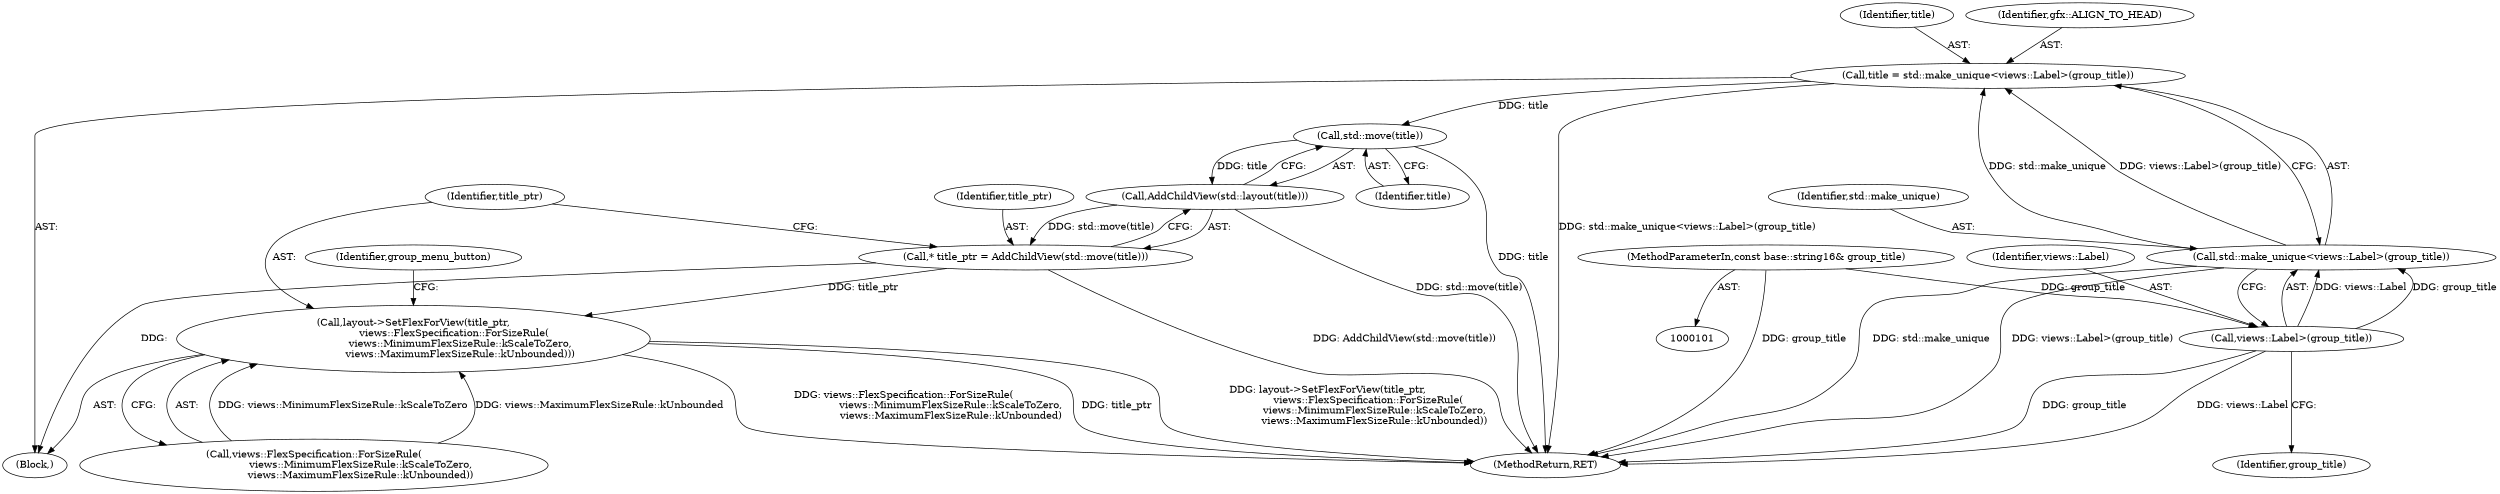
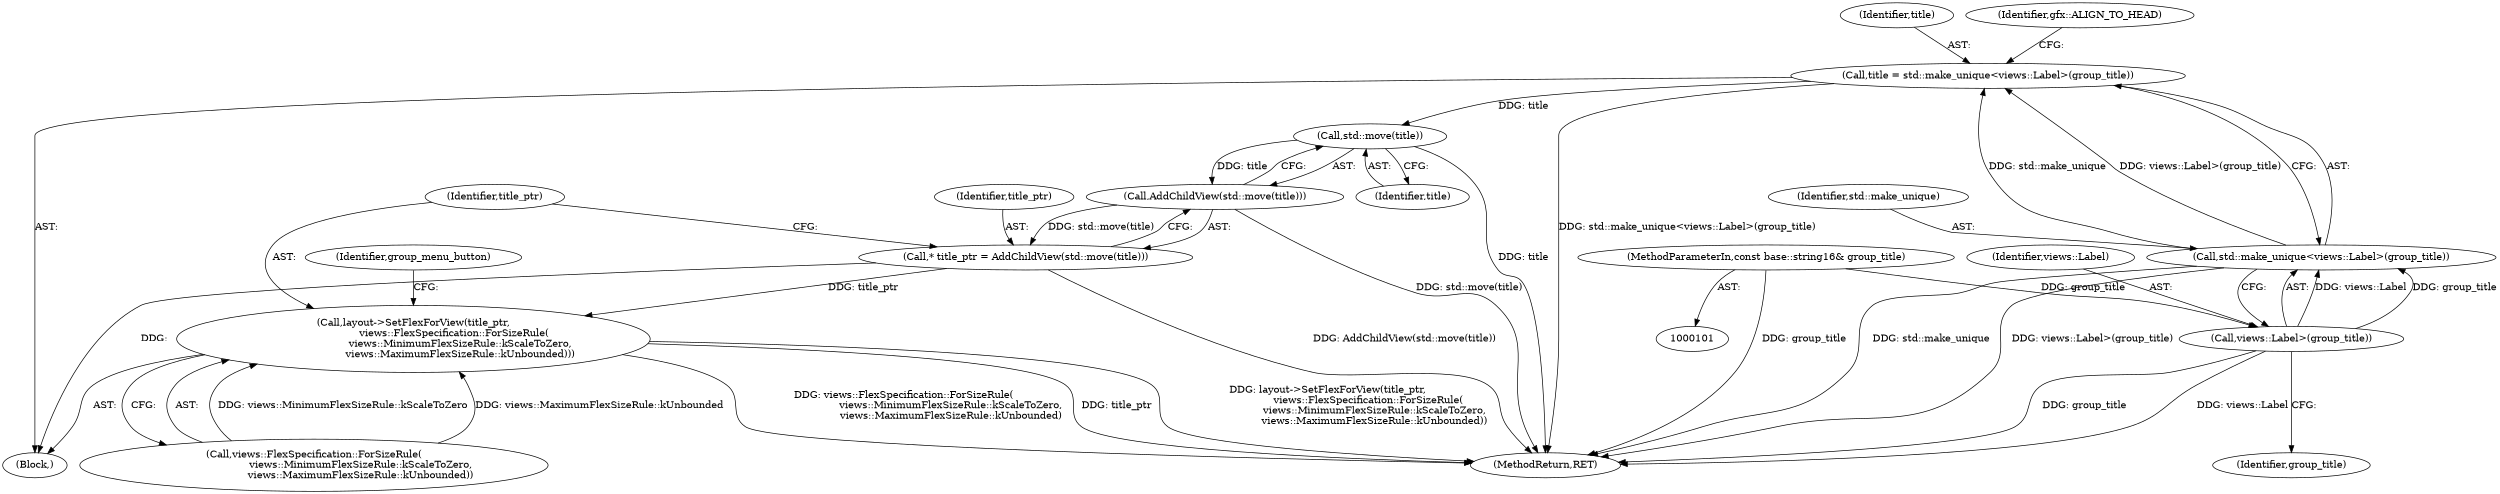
(2053, 46) -> (2053, 46)
(1215, 197) -> (1215, 197)
